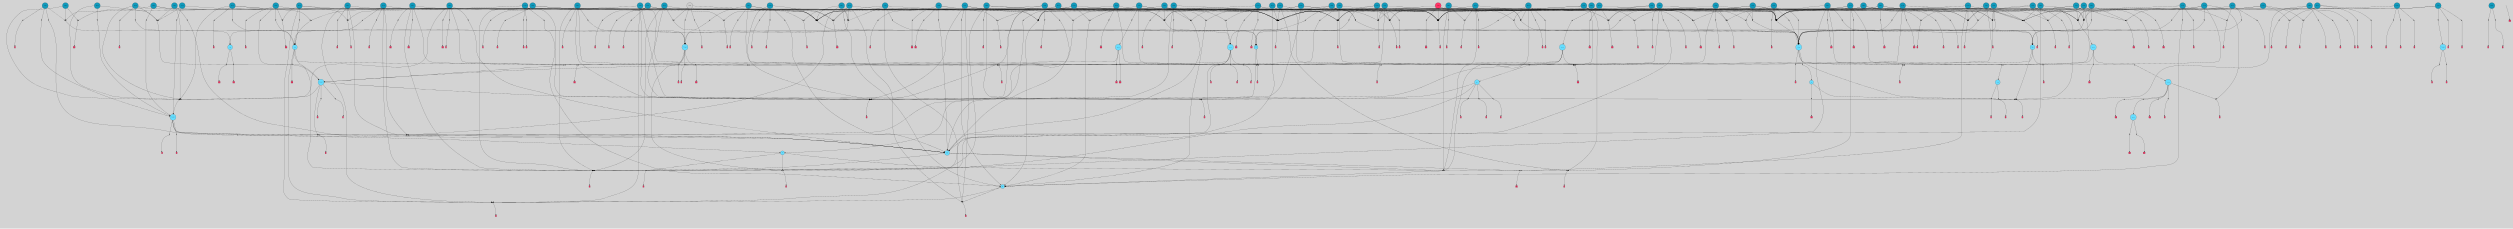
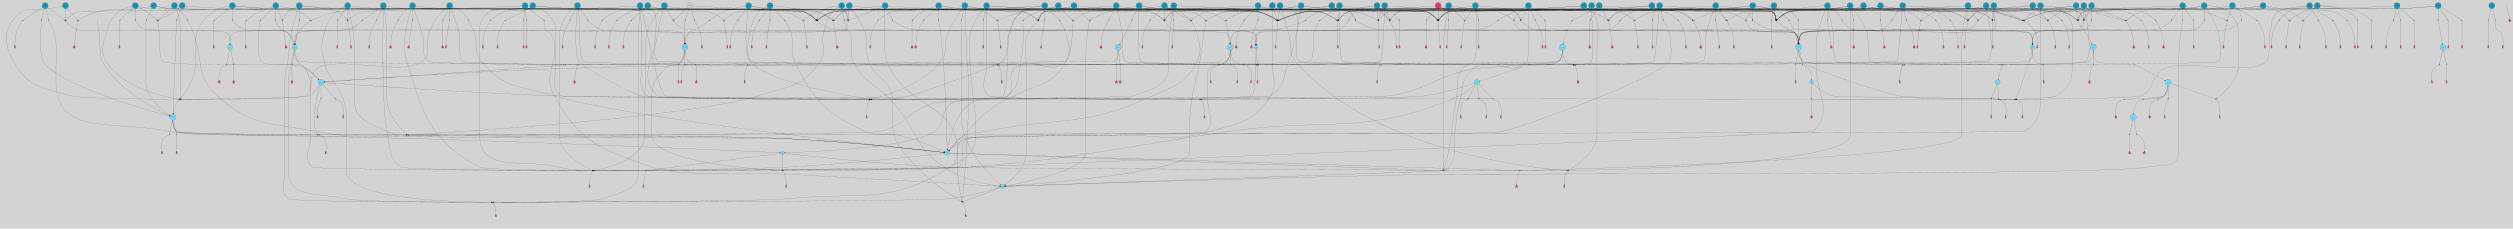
(97, 6) -> none
none -> (745, 82)
